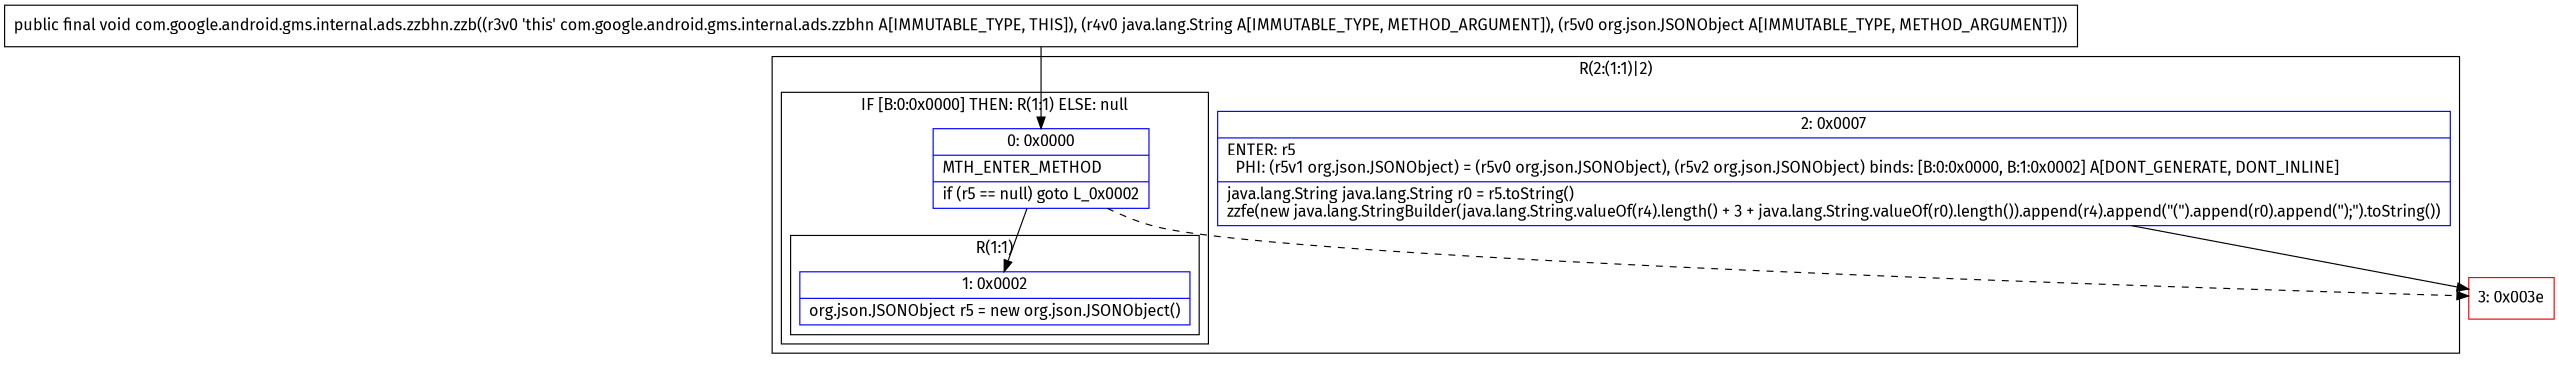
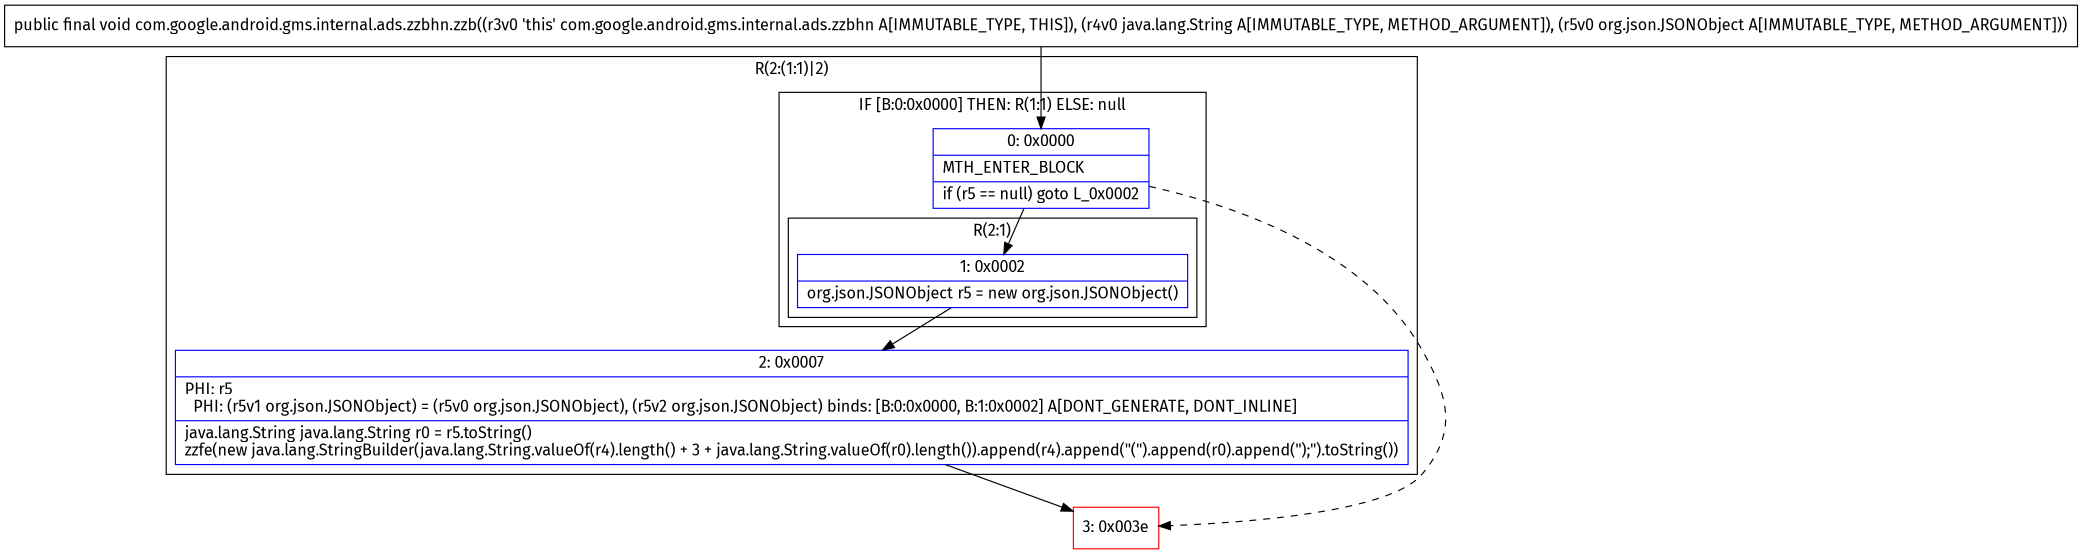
(1264, 151) -> (211, 390)
(1023, 168) -> (1014, 168)
(995, 249) -> (993, 231)
none -> (909, 334)
